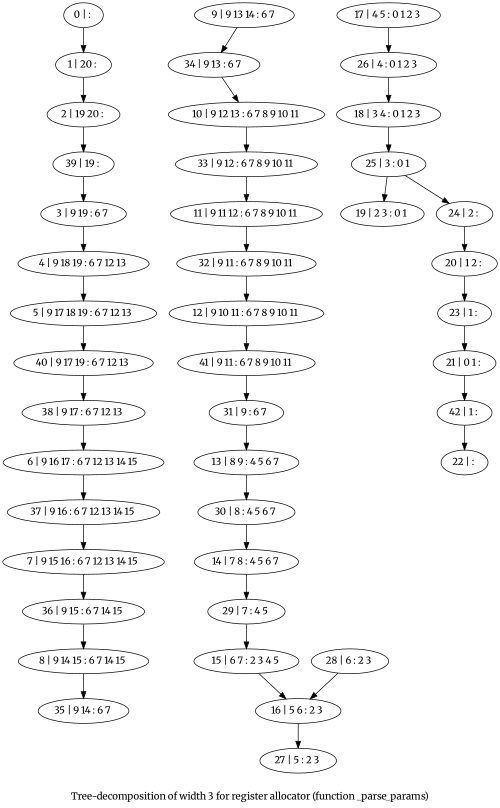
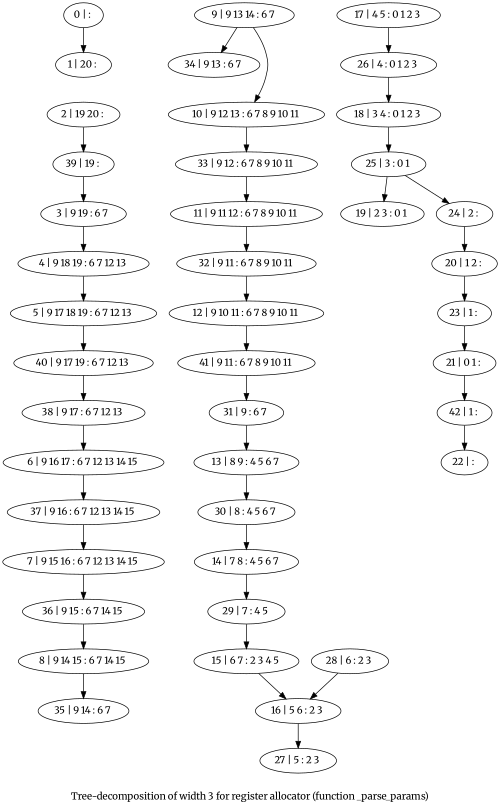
(84, 86) -> none
(228, 87) -> (268, 61)
